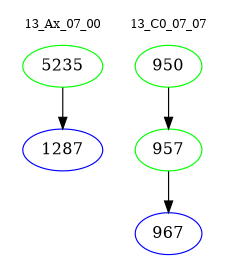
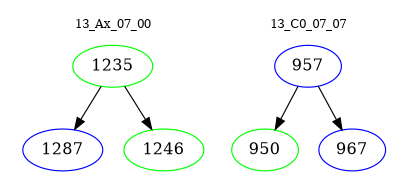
(63, 66) -> (113, 66)
(169, 102) -> (289, 103)
none -> (164, 150)
(169, 150) -> (308, 66)
